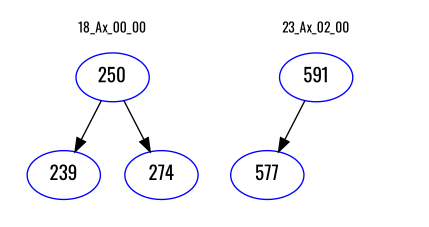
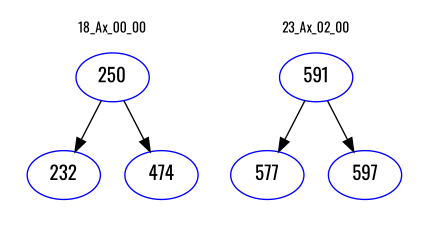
(64, 175) -> (64, 175)
(161, 175) -> (161, 175)
none -> (365, 175)
